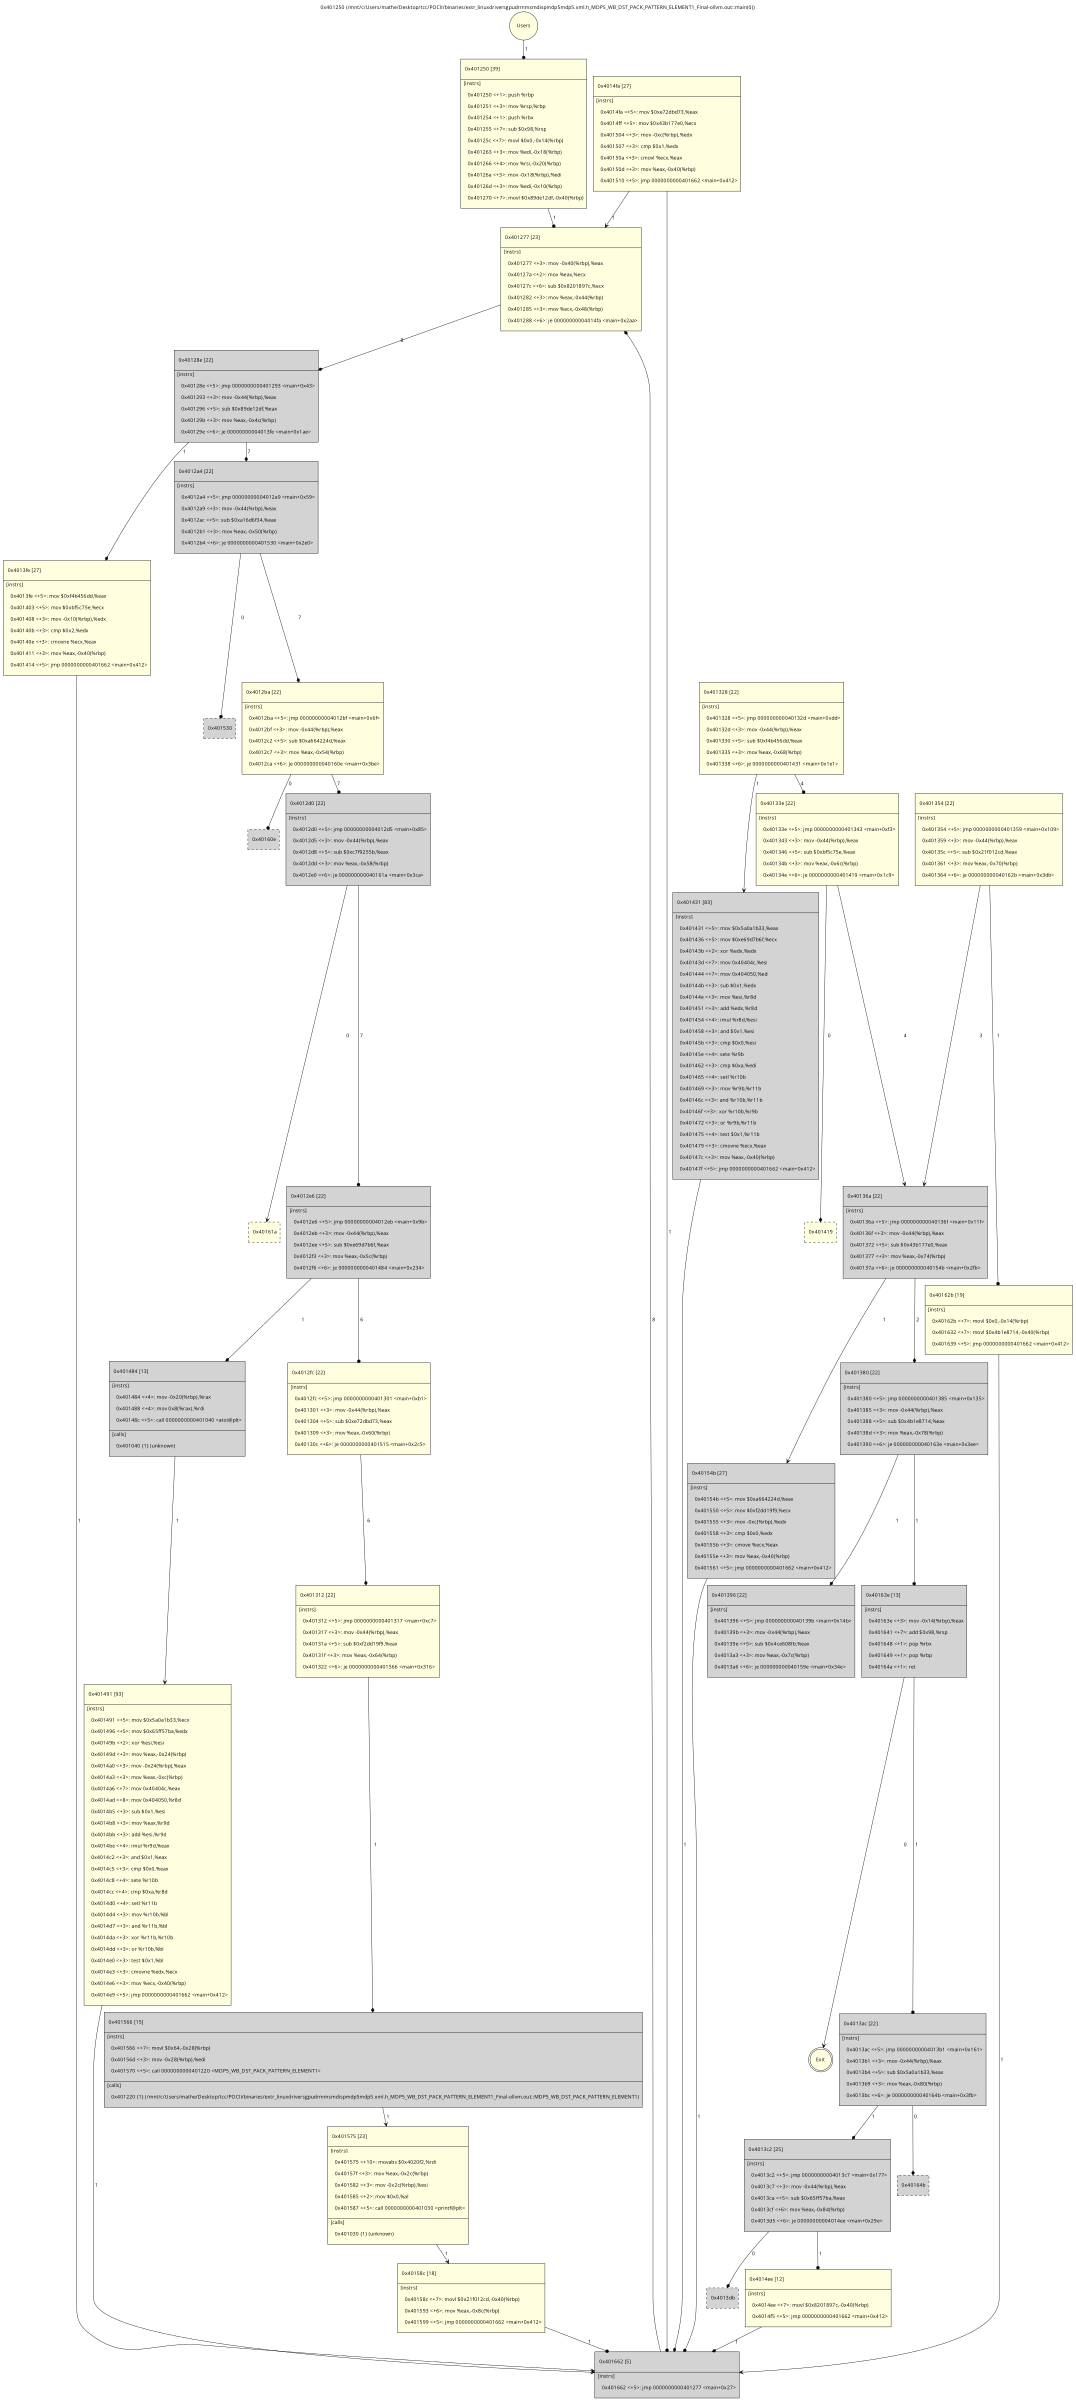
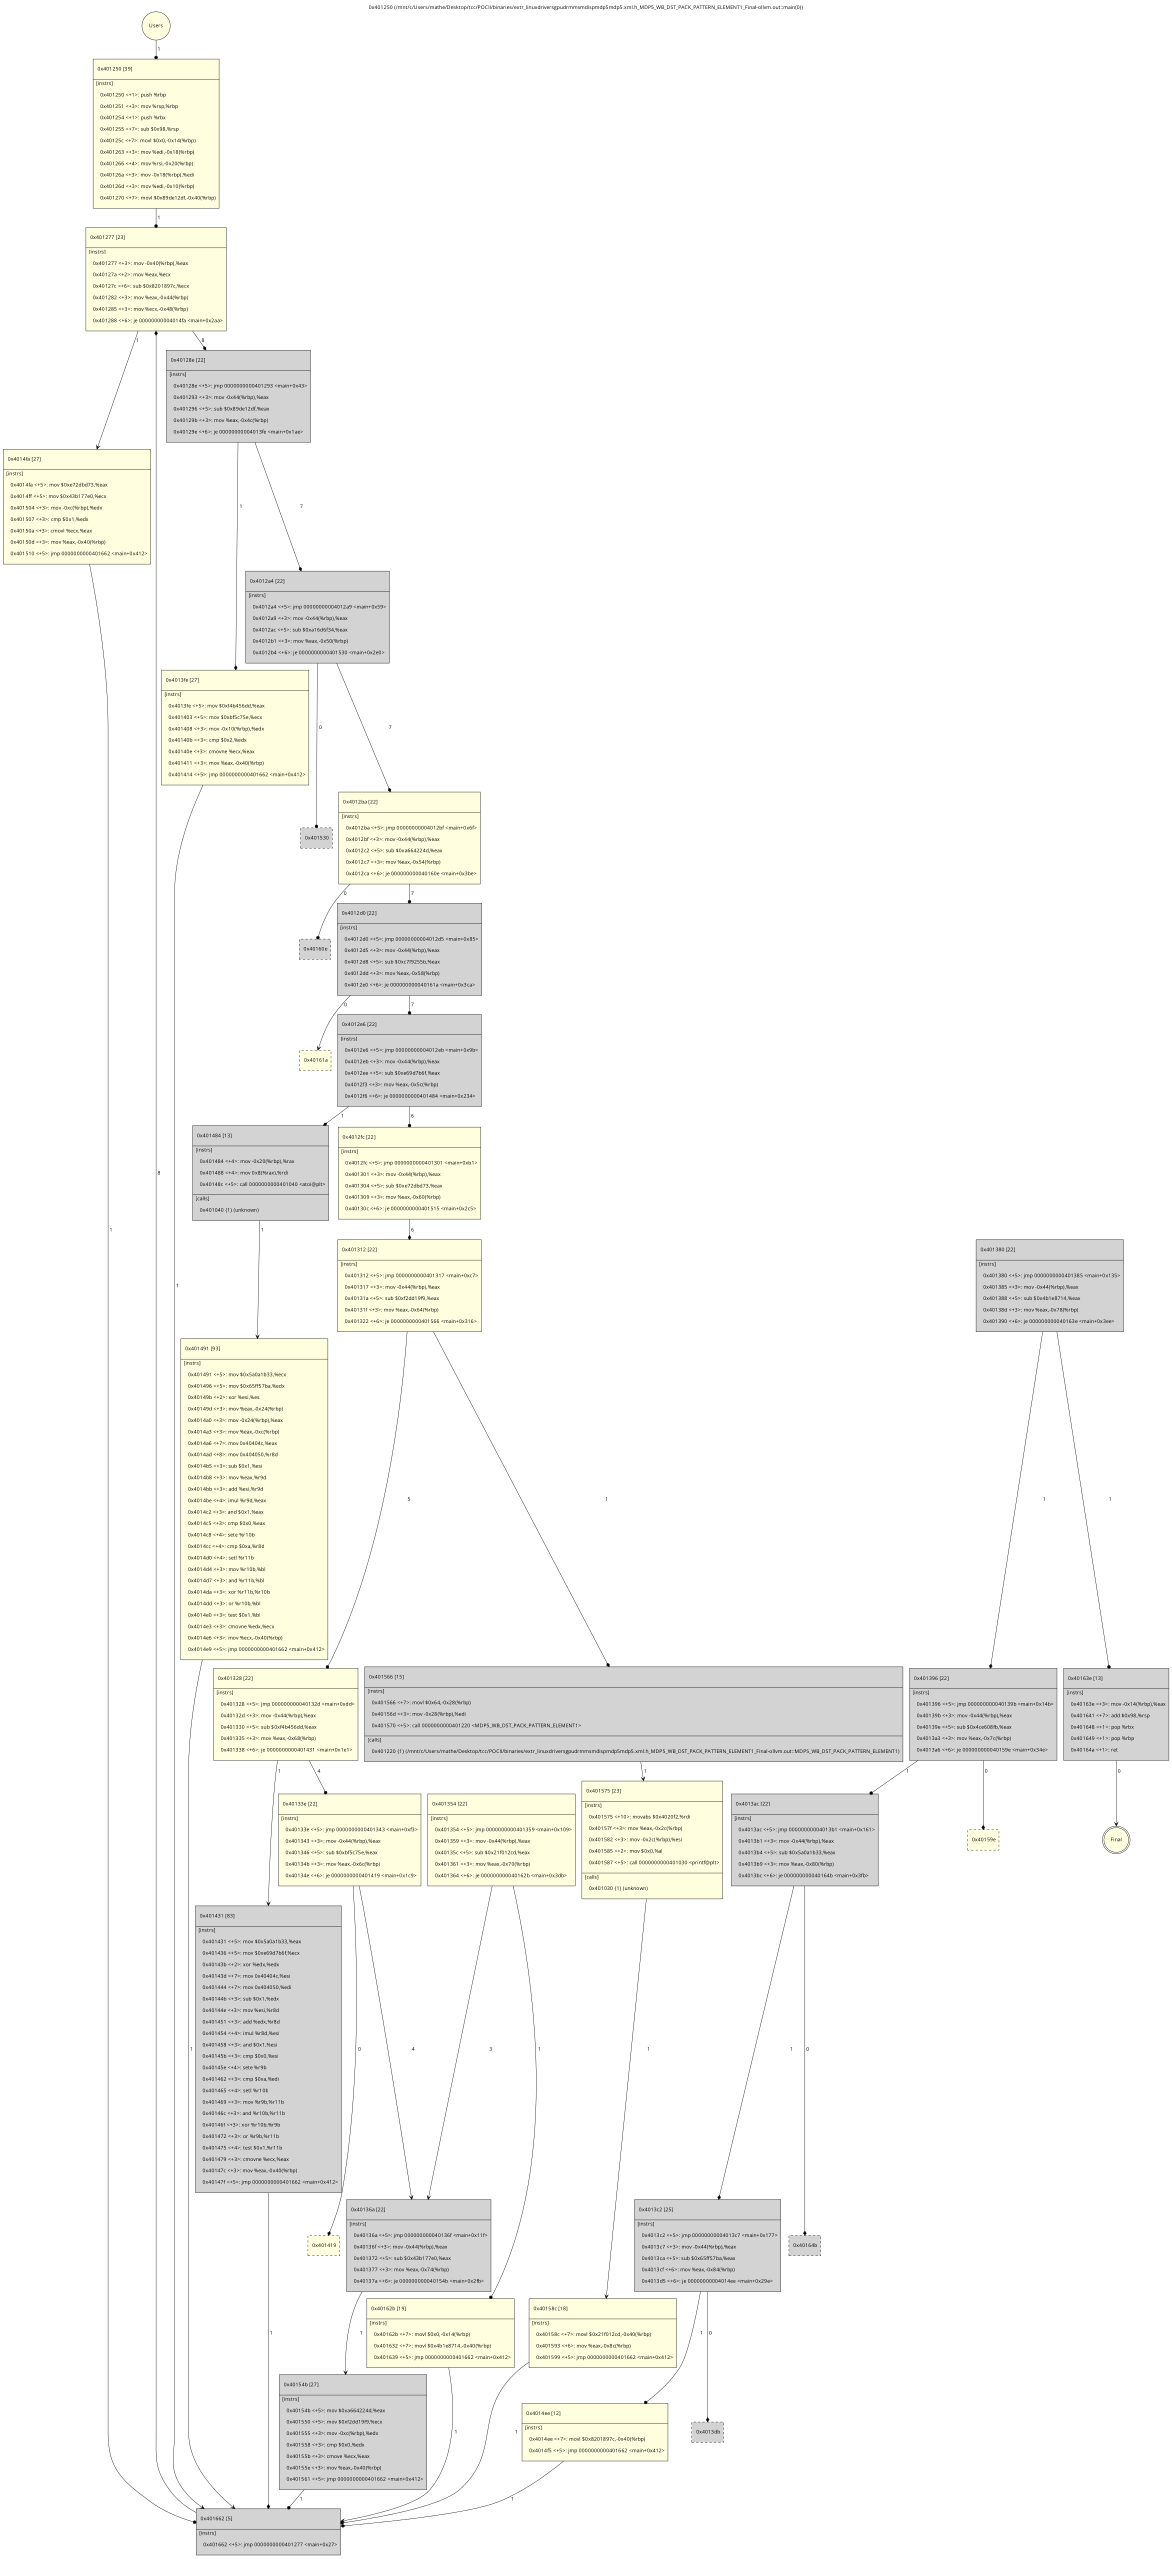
(618, 208) -> (118, 388)
(915, 1318) -> none
none -> (383, 1502)
none -> (983, 1840)
(913, 1844) -> (895, 1776)
(821, 2060) -> (1116, 1840)
